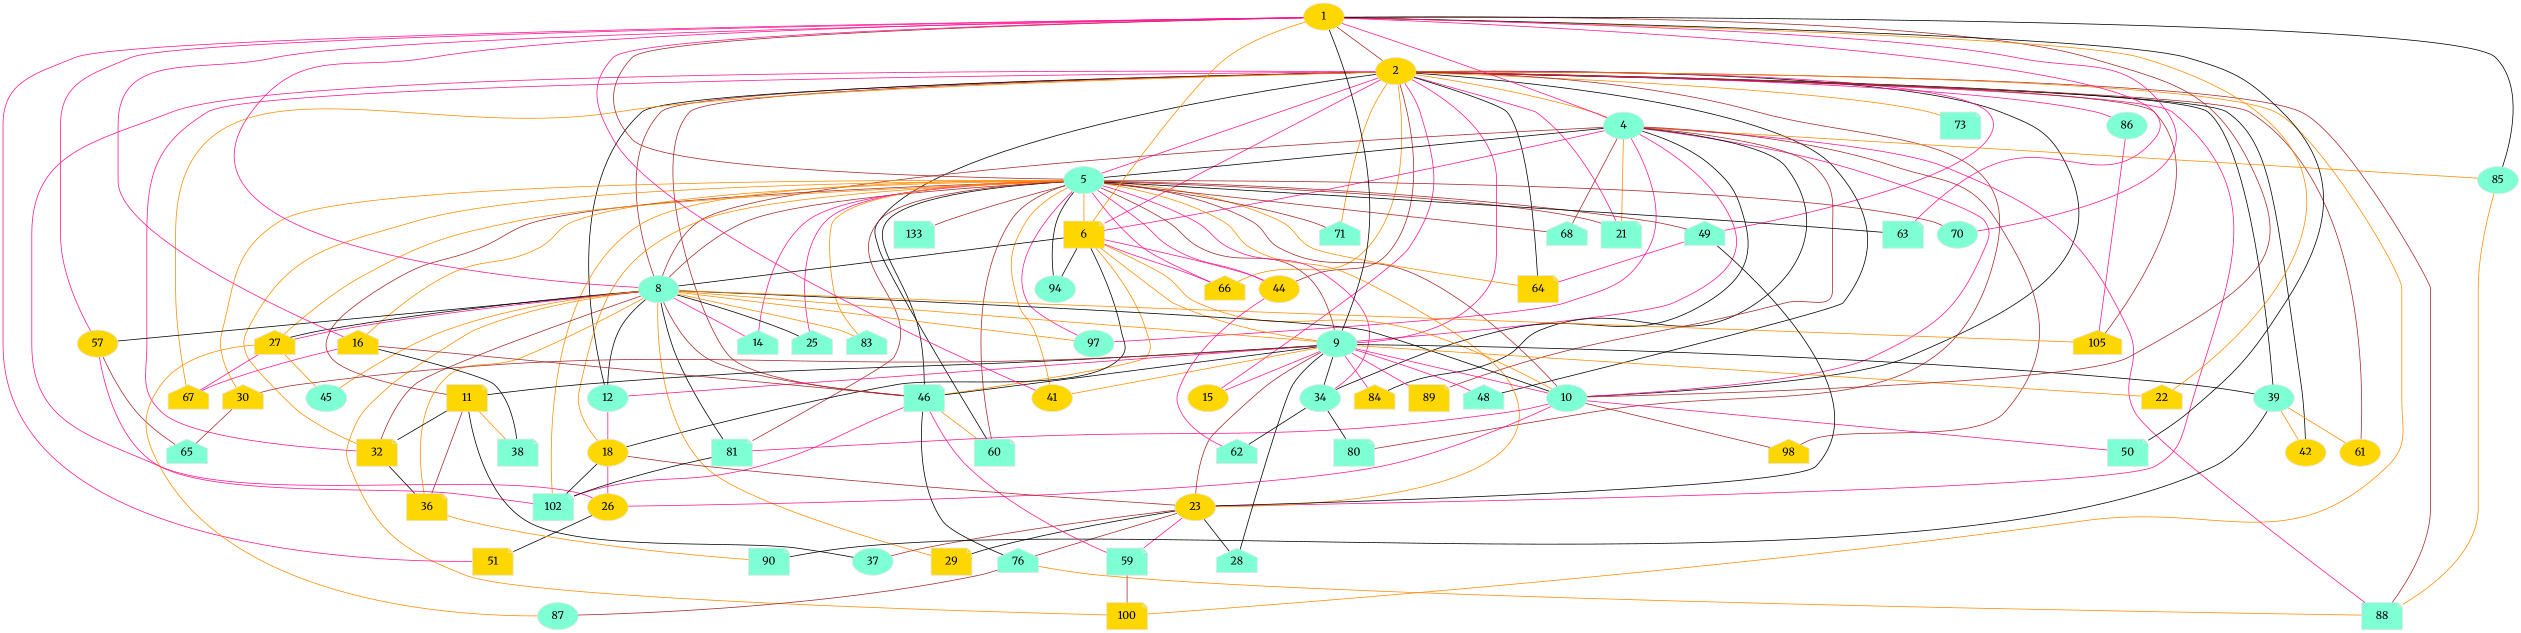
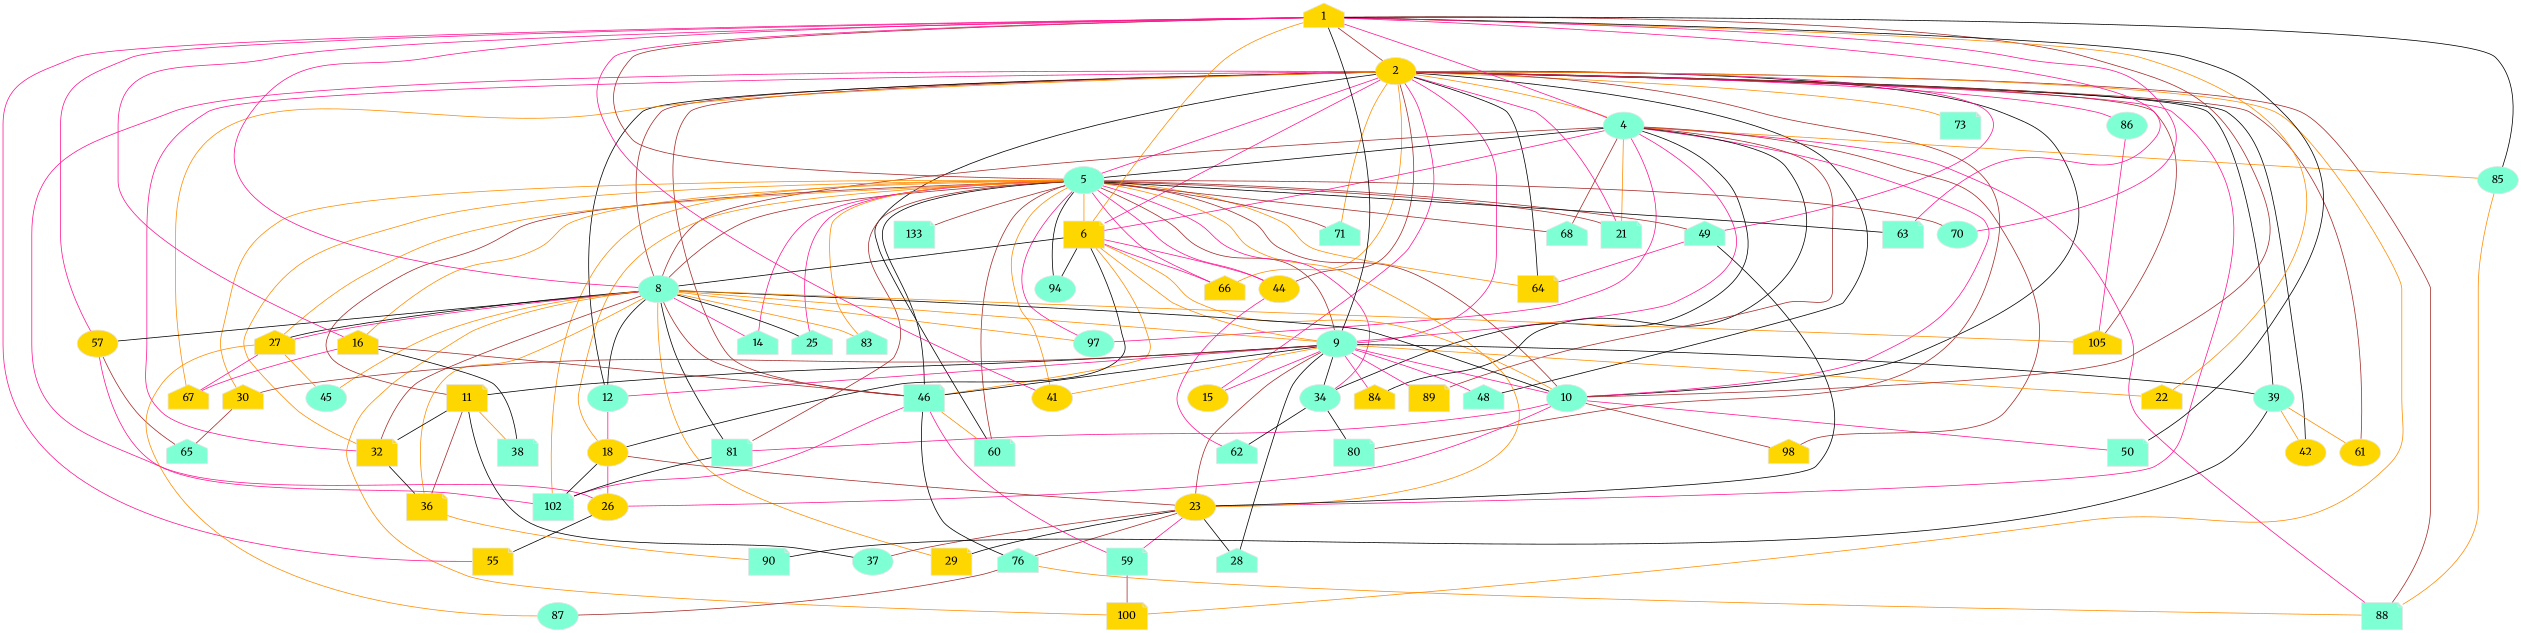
(1324, 17) -> (1324, 17)
(493, 562) -> (493, 562)
